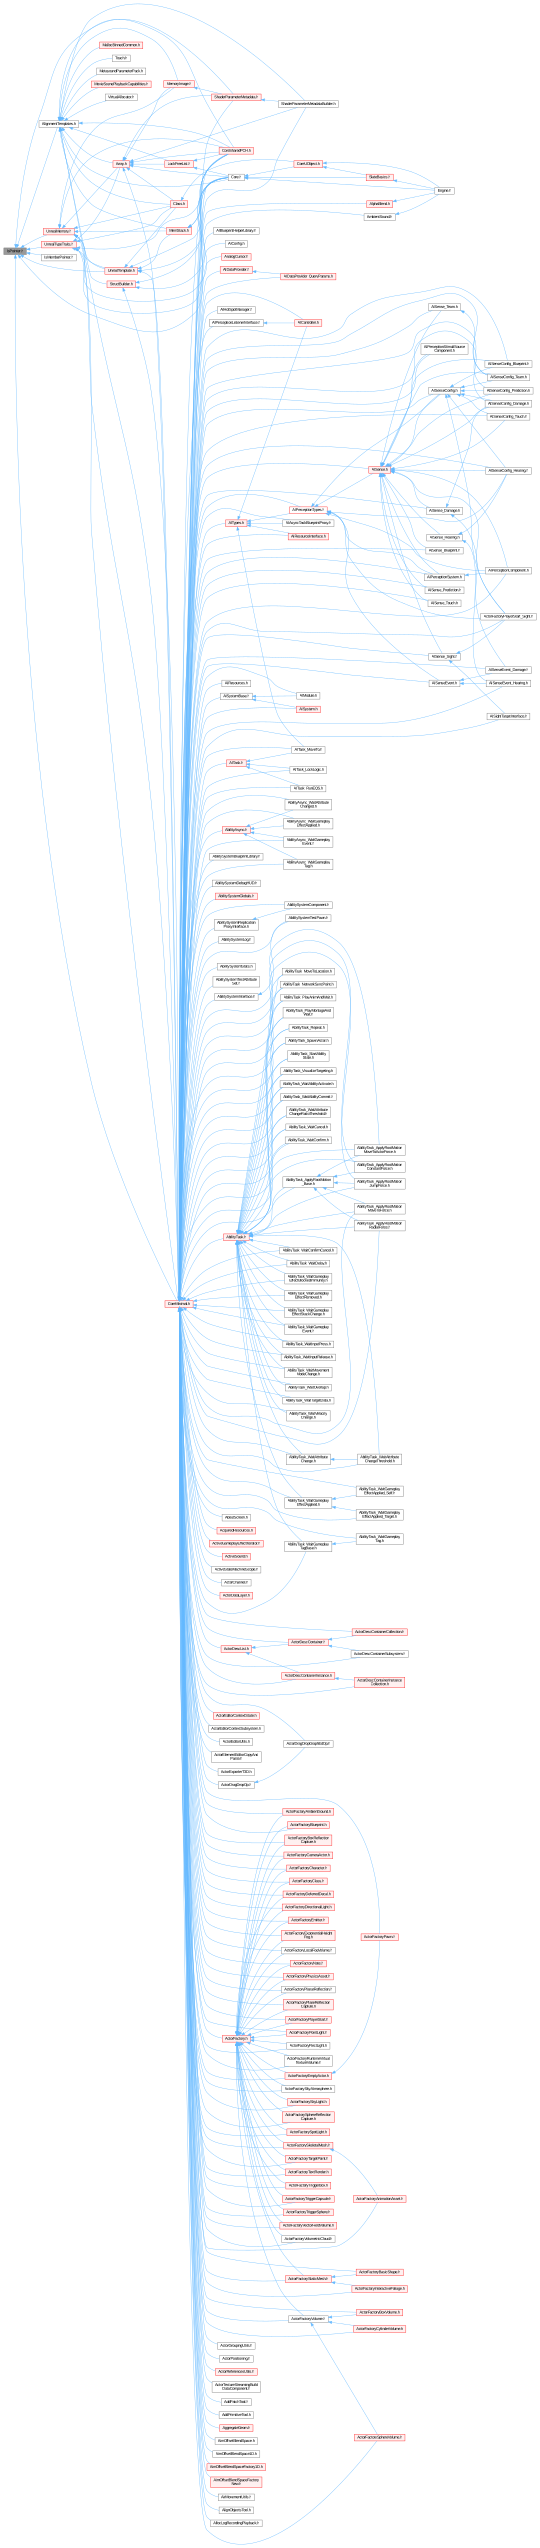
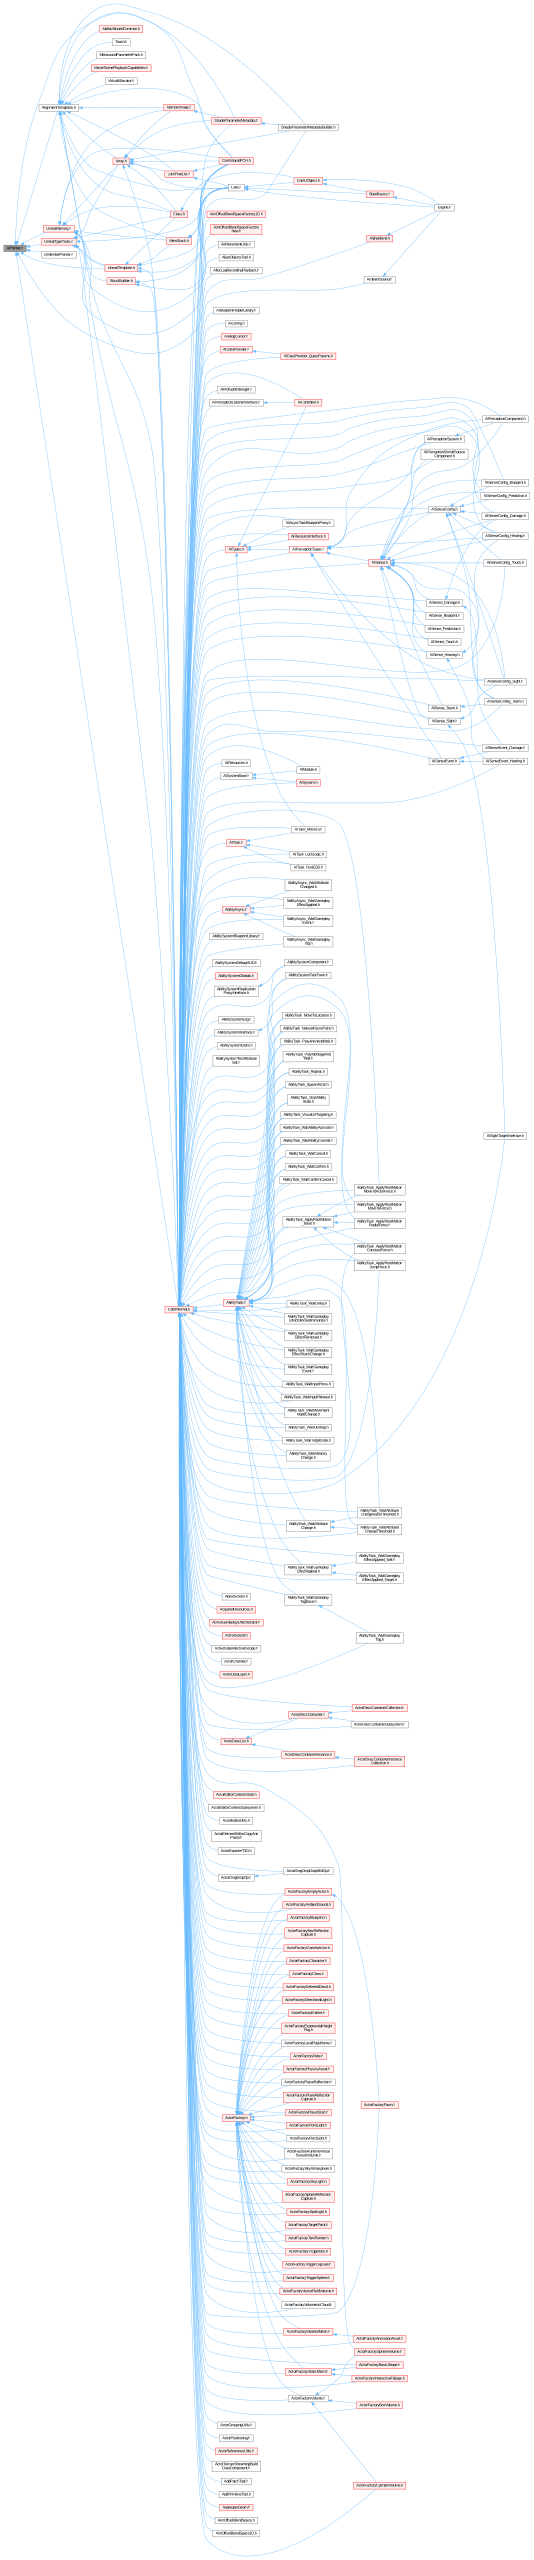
(508, 617) -> (505, 682)
none -> (203, 668)
none -> (346, 1519)
